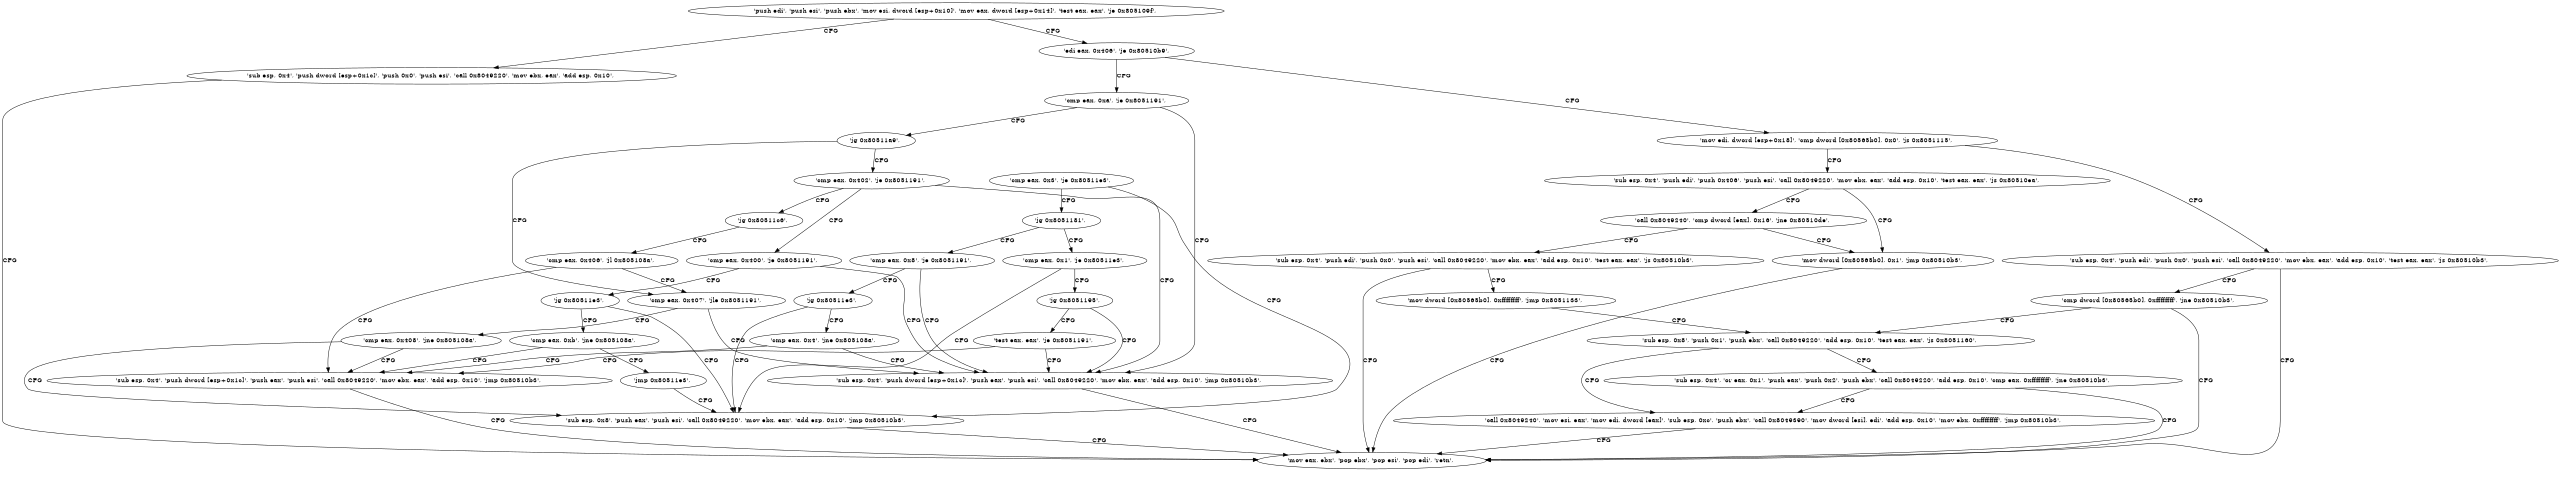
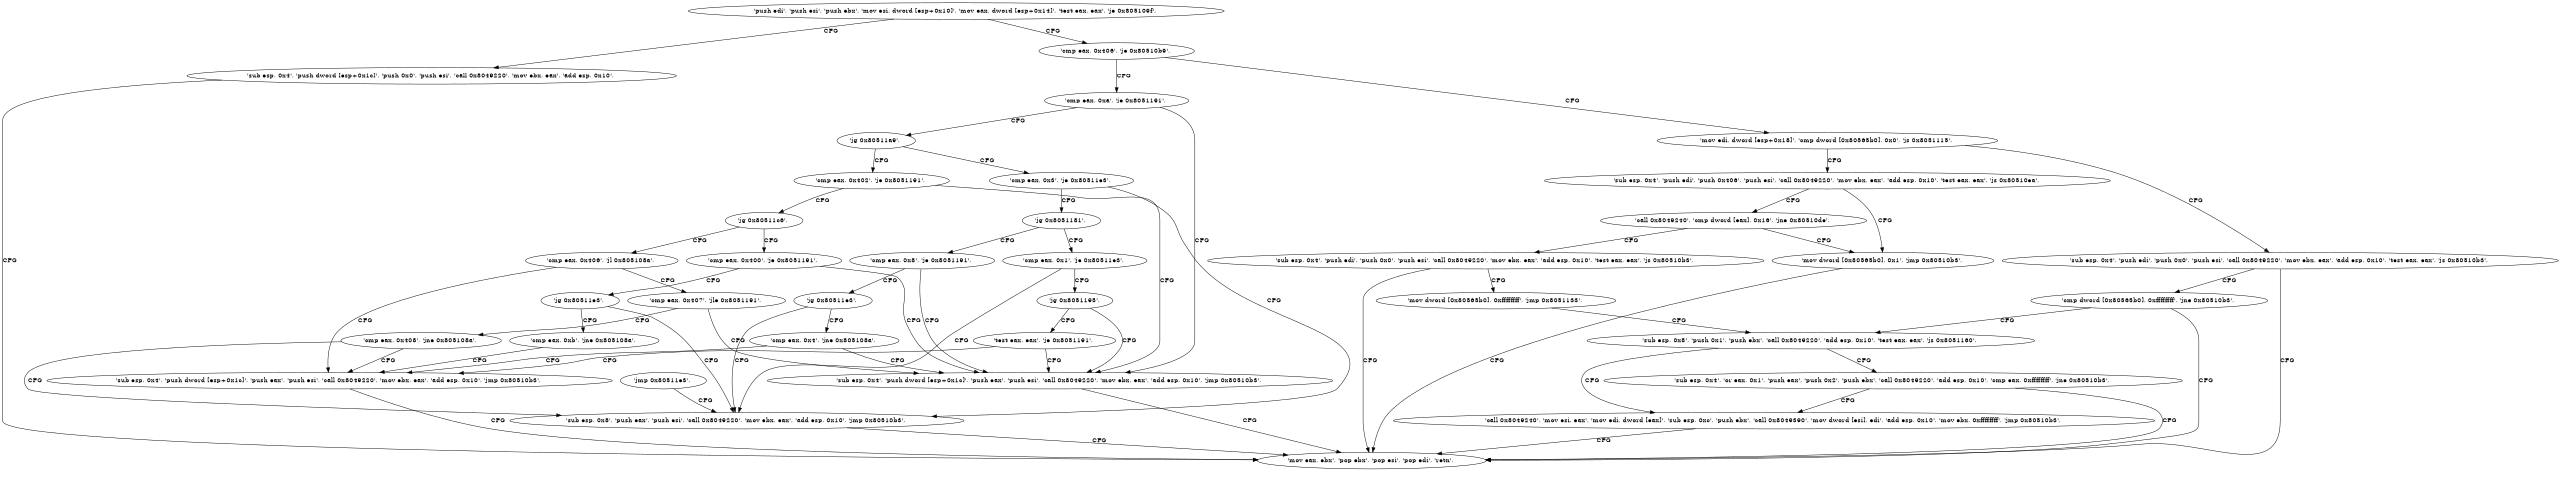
(1117, 51) -> (1117, 51)
(561, 159) -> (964, 160)
(820, 219) -> (764, 238)
(622, 360) -> none
